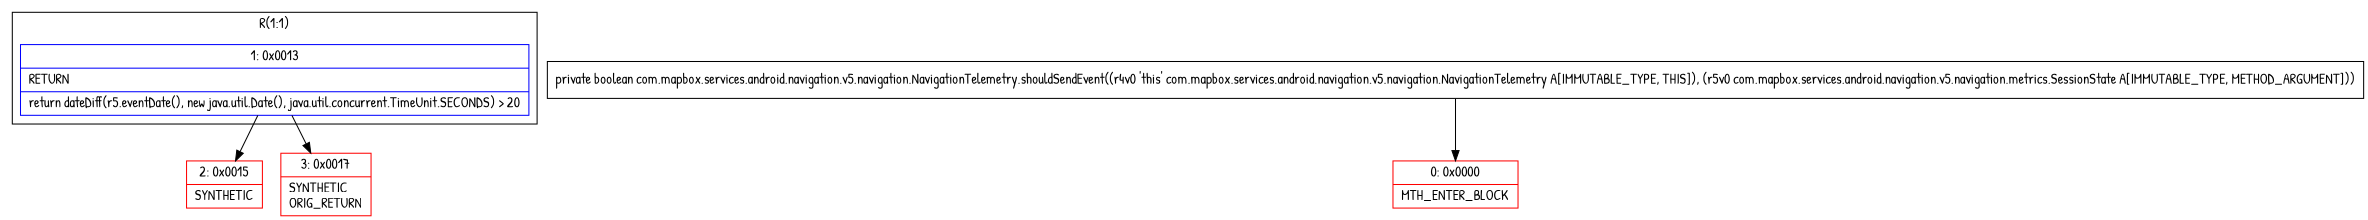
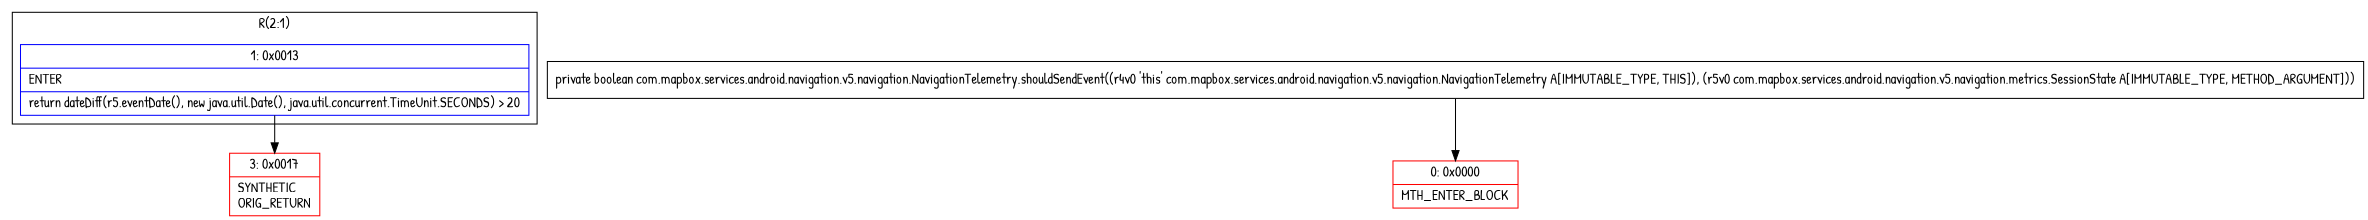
(275, 24) -> (275, 24)
(49, 79) -> (46, 79)
(224, 184) -> none
